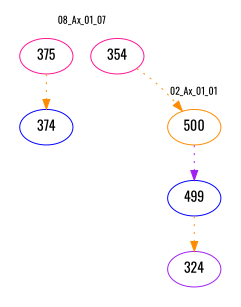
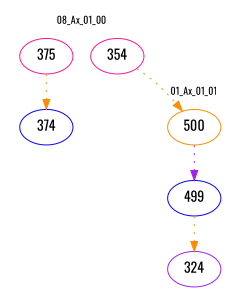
(82, 21) -> (82, 21)
(194, 92) -> (194, 92)
